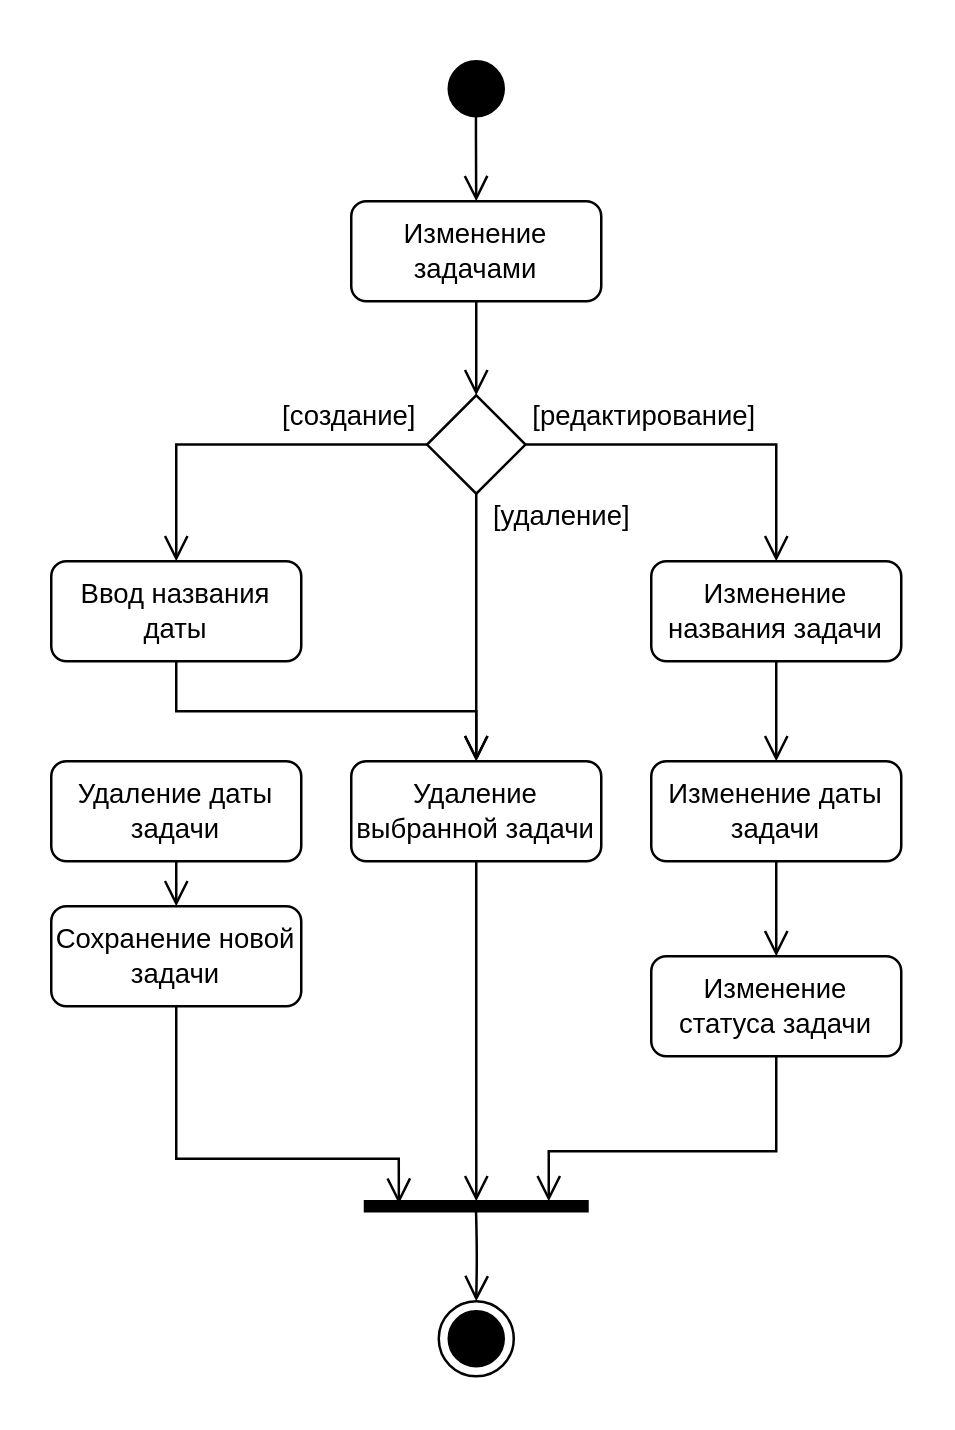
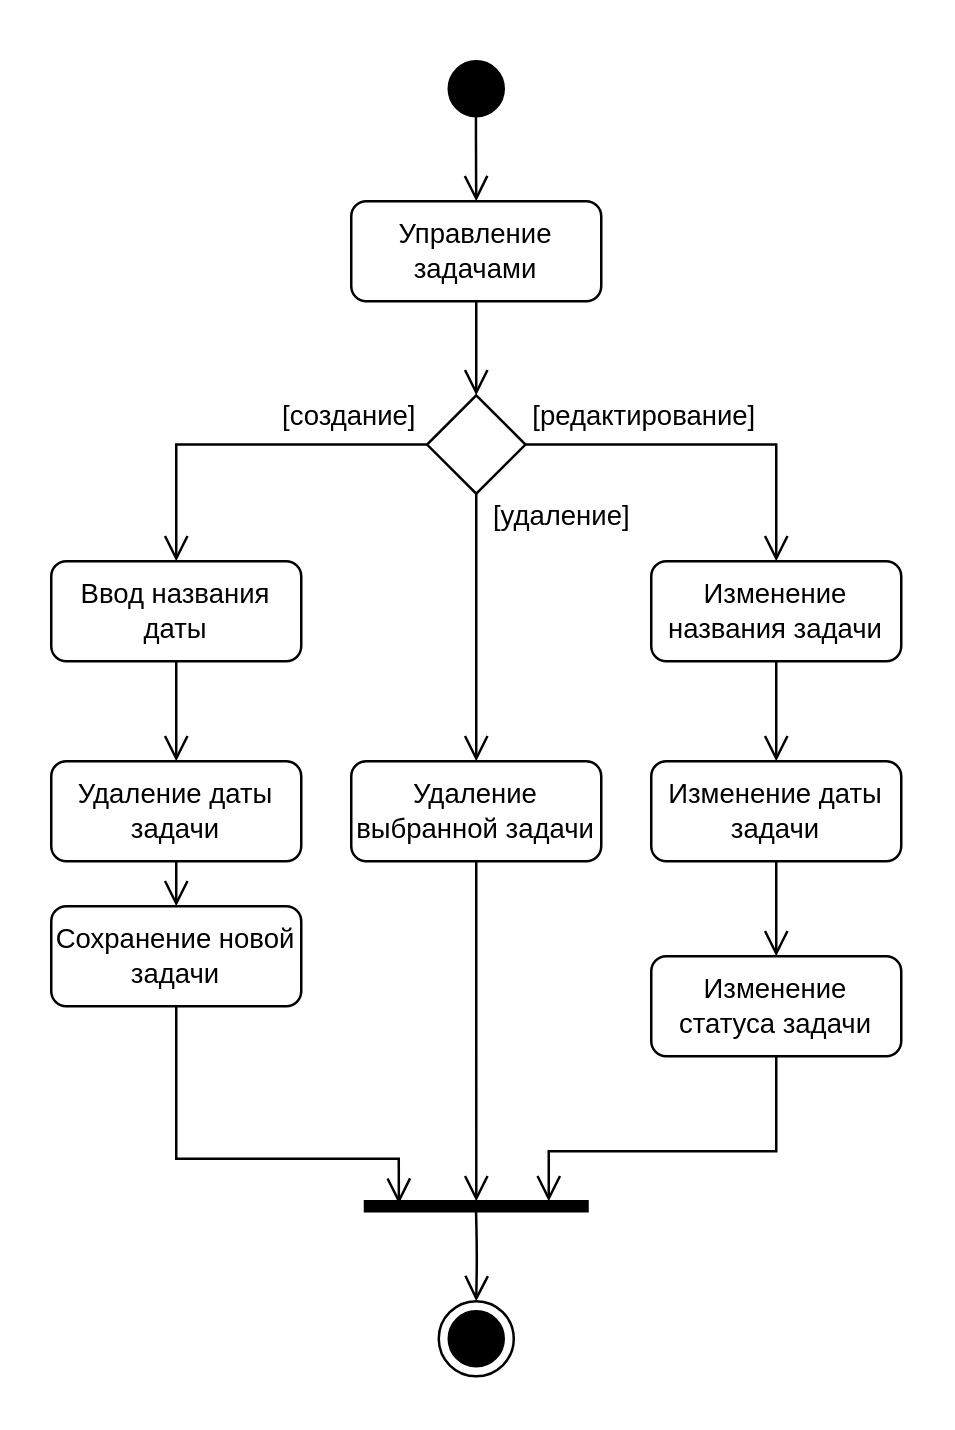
(476, 251) -> (476, 251)
(322, 711) -> (176, 732)
